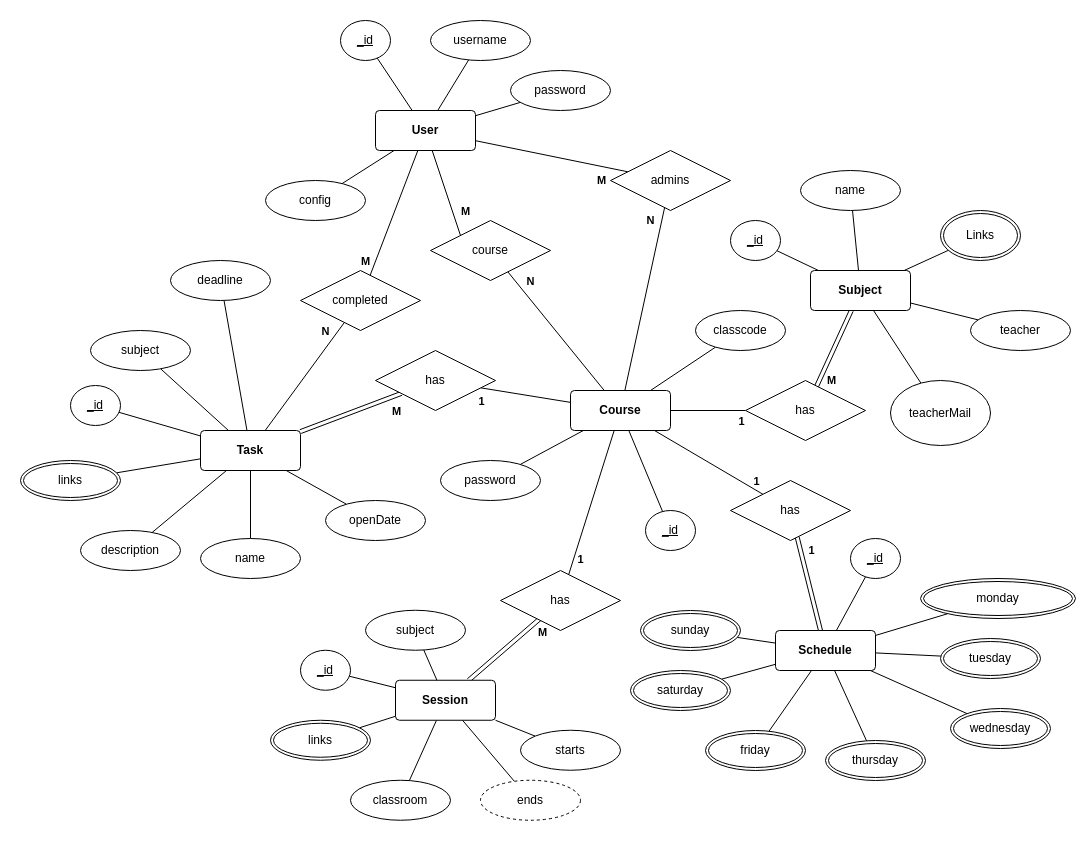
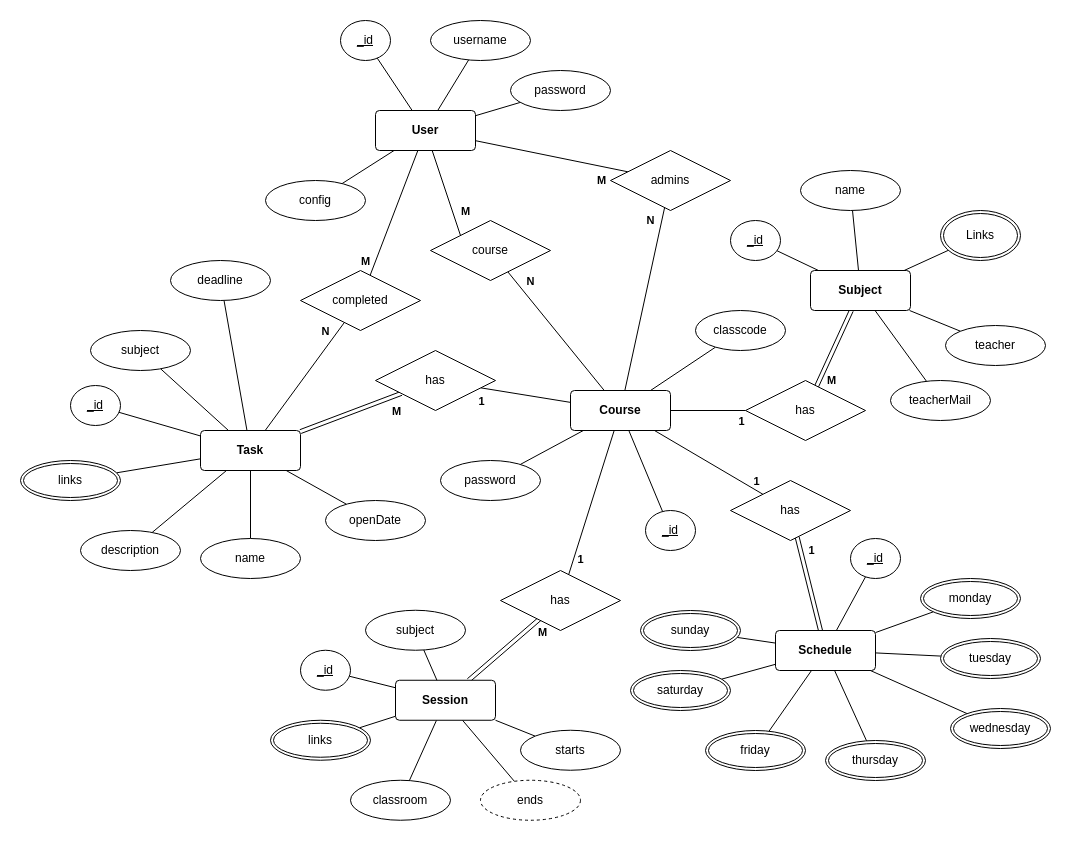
(1021, 331) -> (996, 346)
(941, 413) -> (941, 401)
(998, 599) -> (971, 599)
